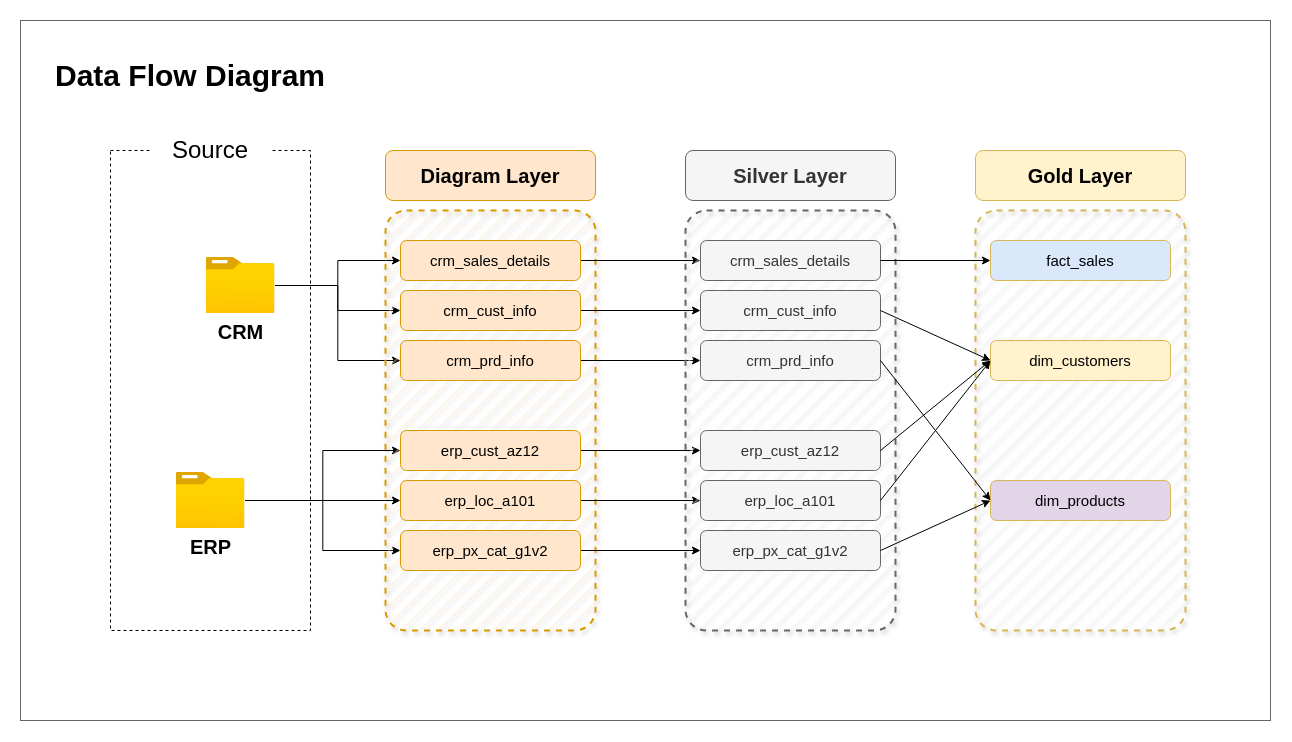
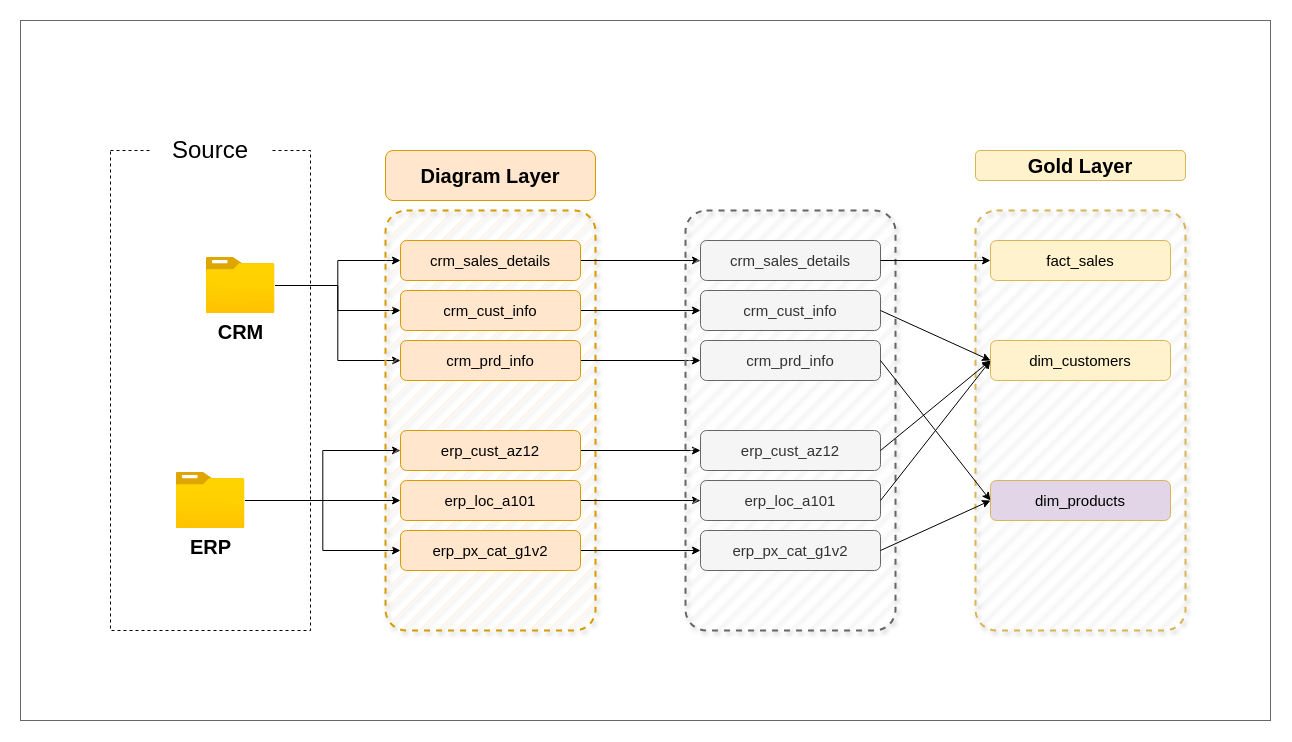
(191, 76) -> none
(791, 176) -> none
(1081, 176) -> (1081, 166)
(1081, 261) -> (1081, 261)
